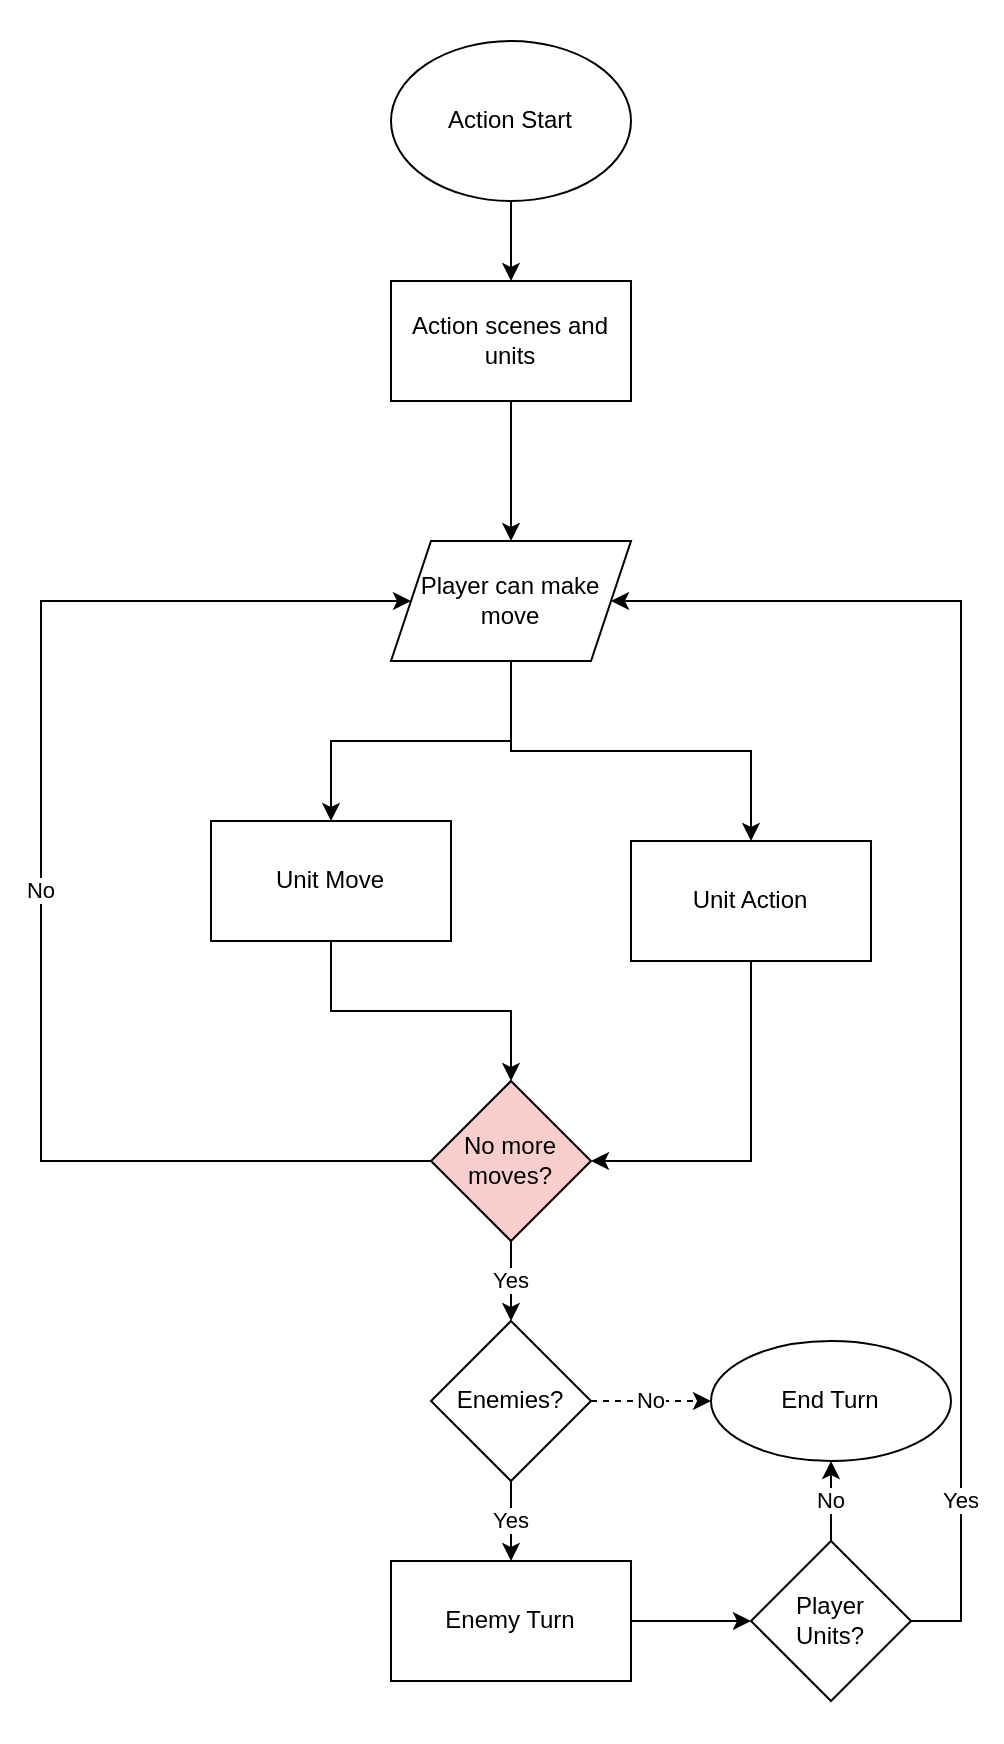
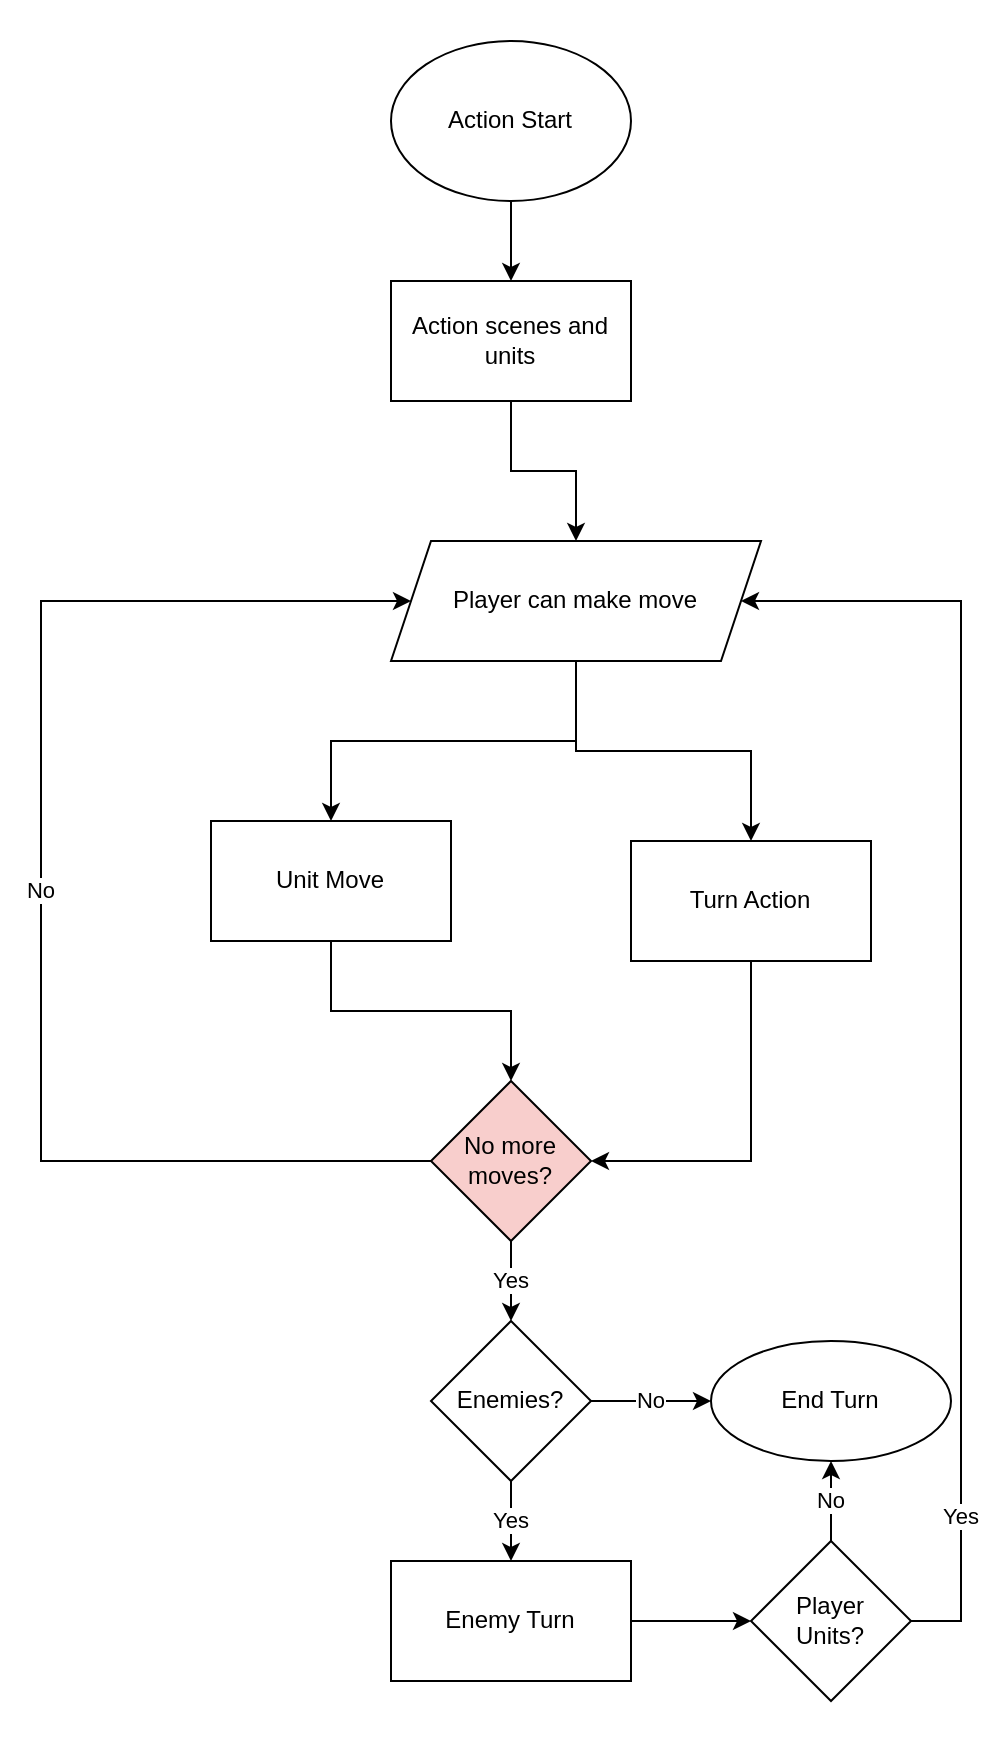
(511, 601) -> (576, 601)
(751, 901) -> (751, 901)
(616, 1401) -> (616, 1401)
